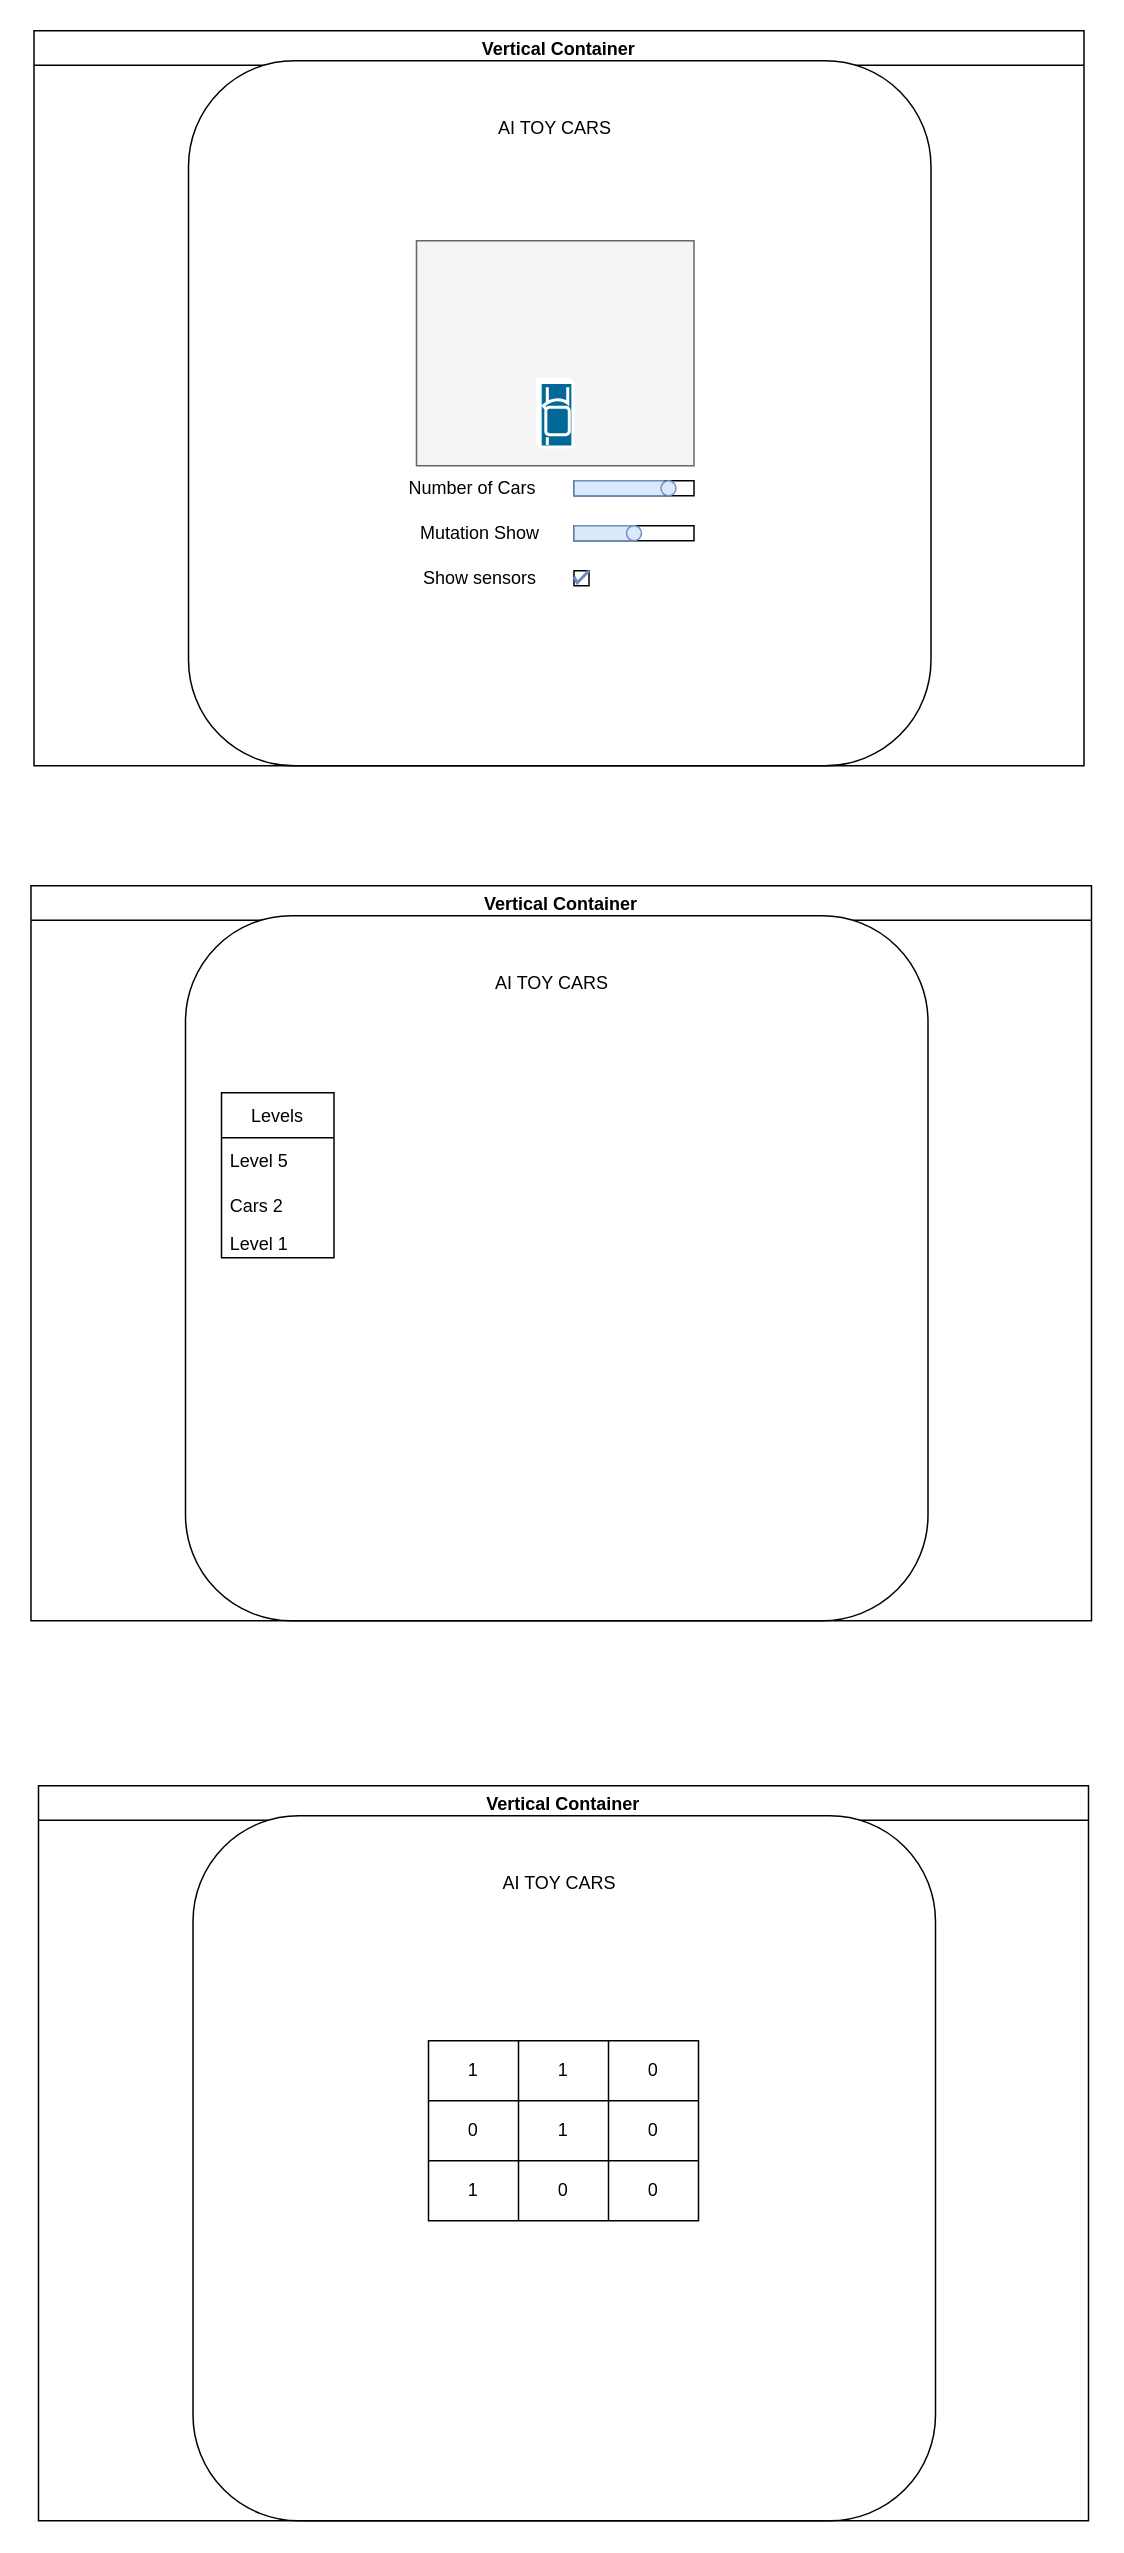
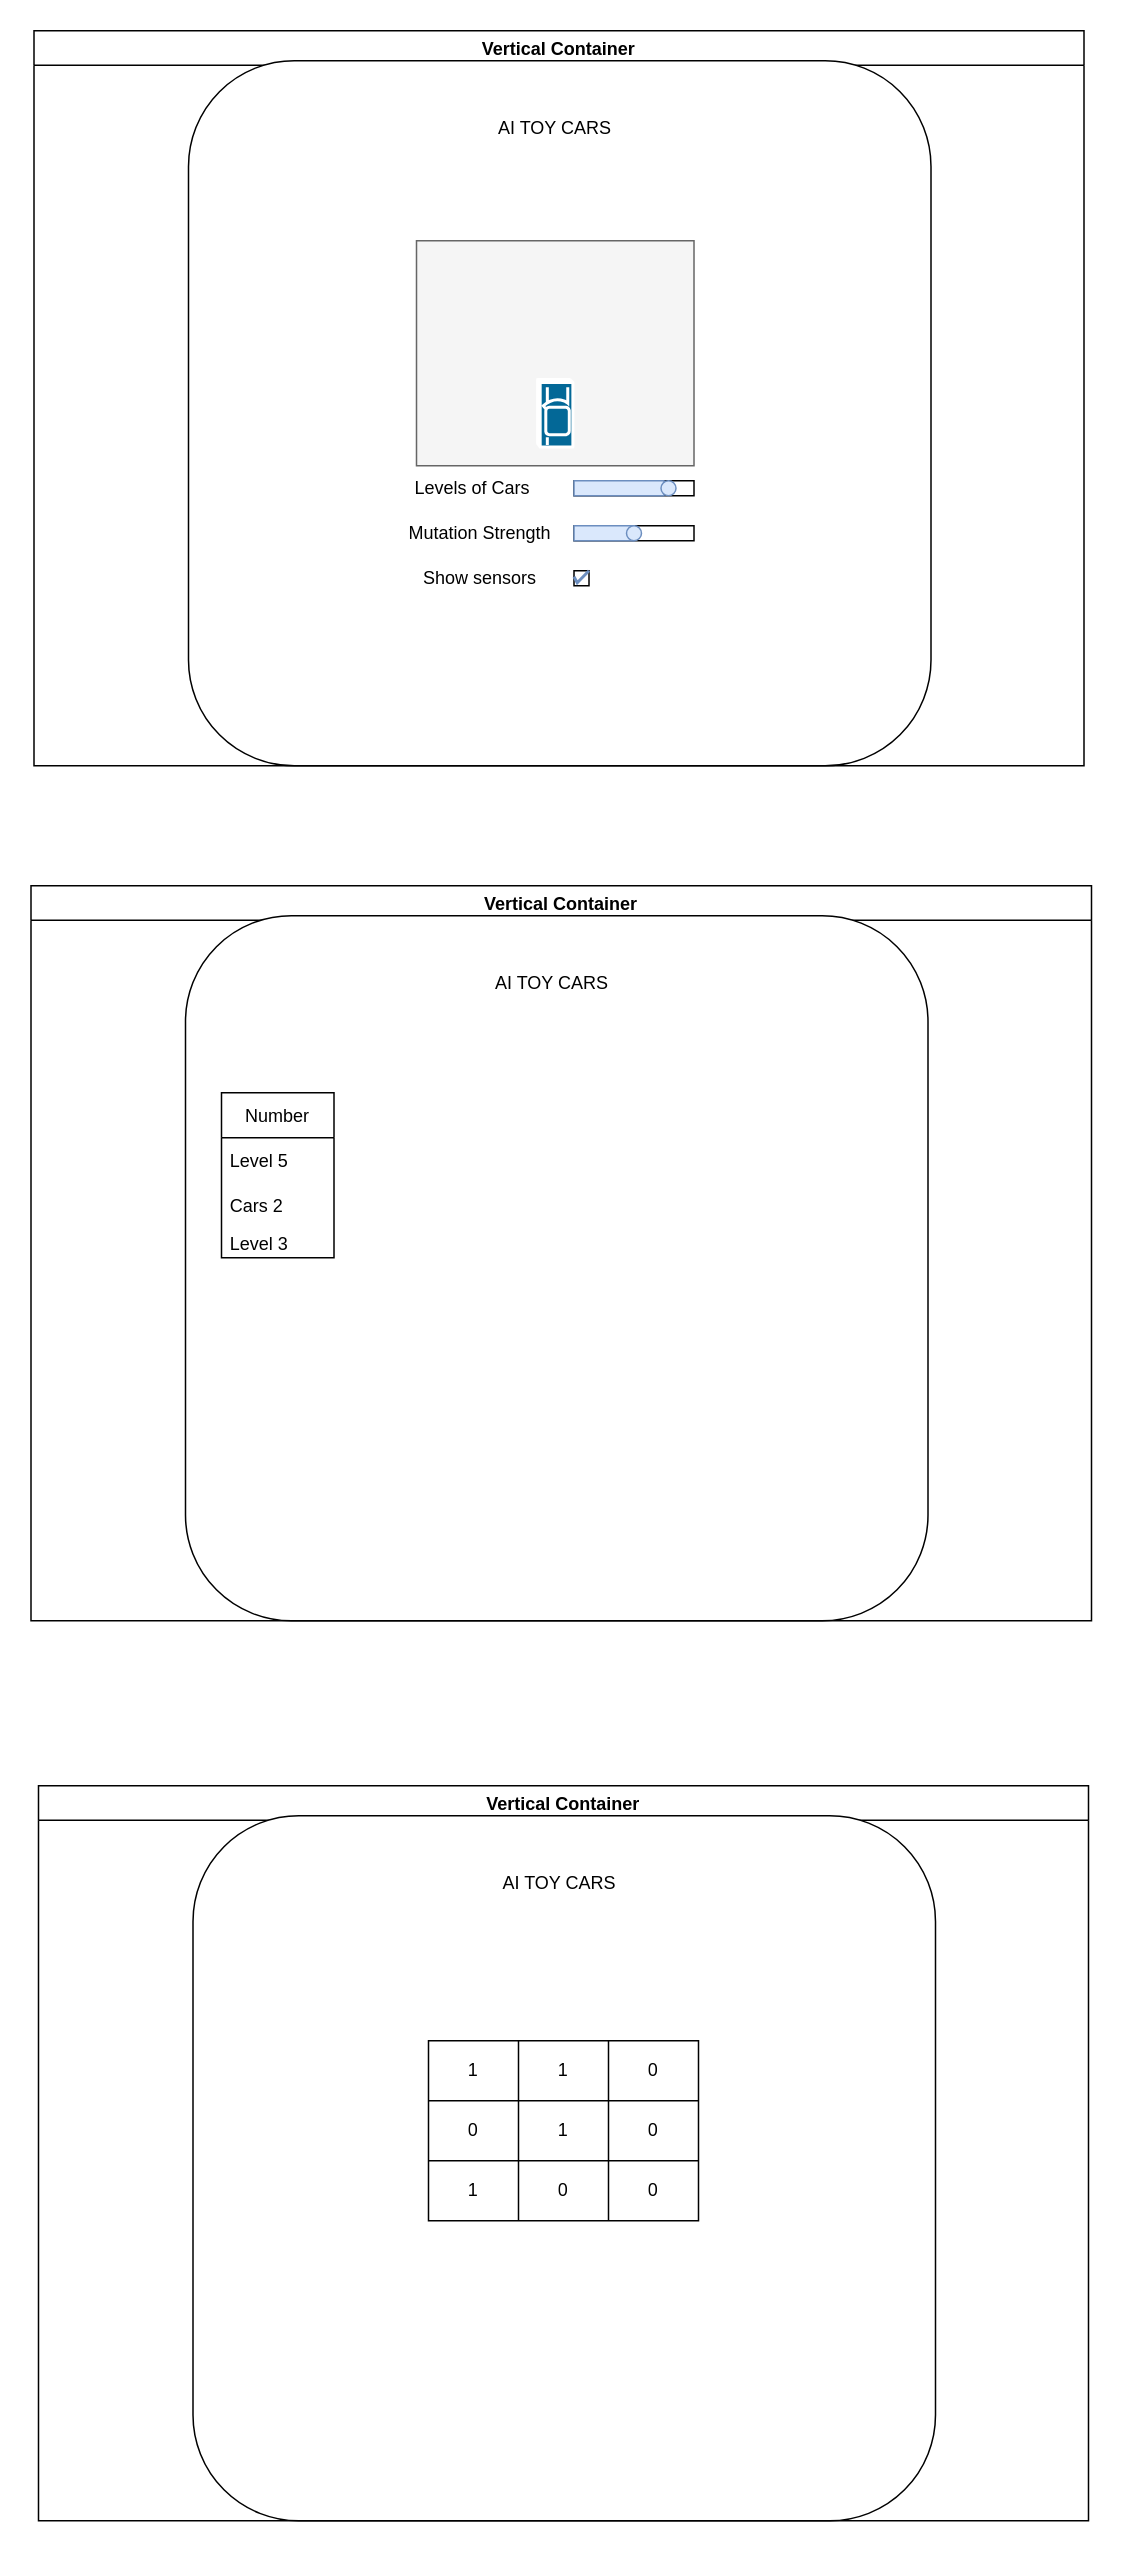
(473, 488) -> (473, 488)
(480, 533) -> (480, 533)
(277, 1116) -> (277, 1116)
(260, 1244) -> (260, 1244)
